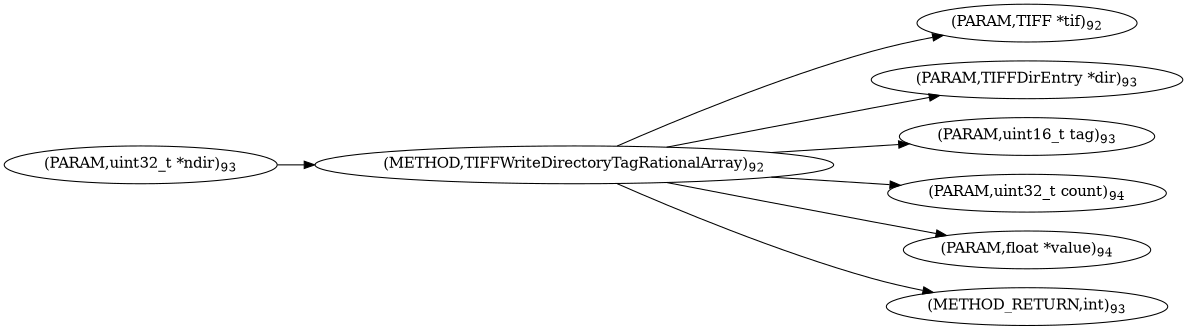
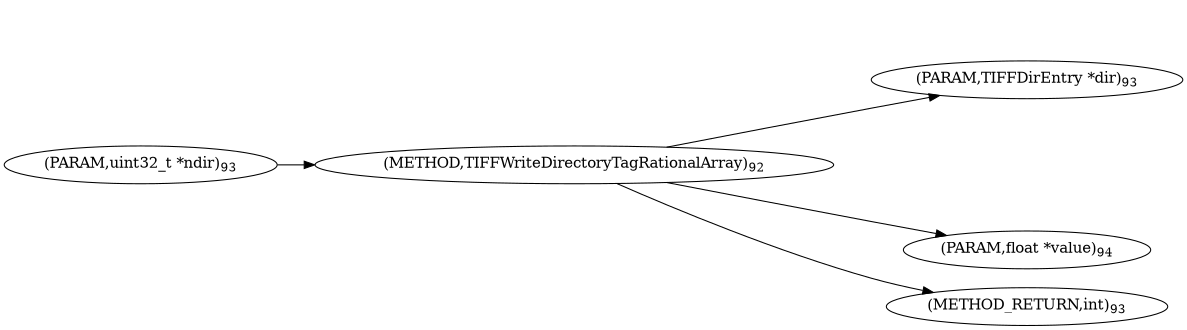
(1027, 23) -> none
(1027, 136) -> none
(1027, 193) -> none
